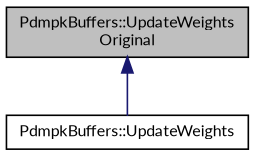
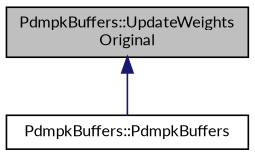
(127, 132) -> (127, 132)
